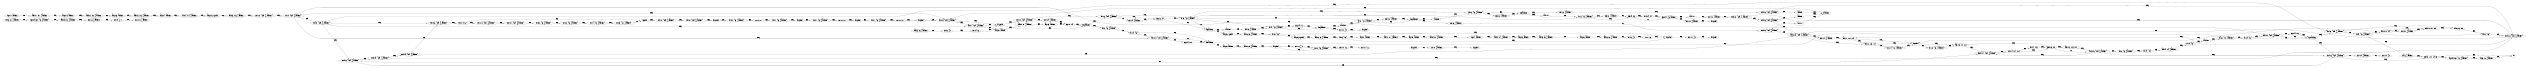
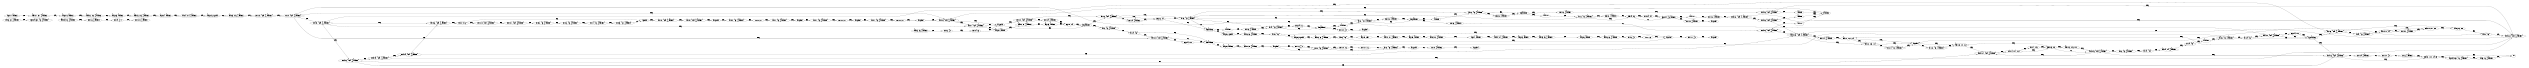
(55, 20) -> none
(1365, 37) -> (1365, 37)
(2386, 45) -> (2395, 56)
none -> (1391, 48)
